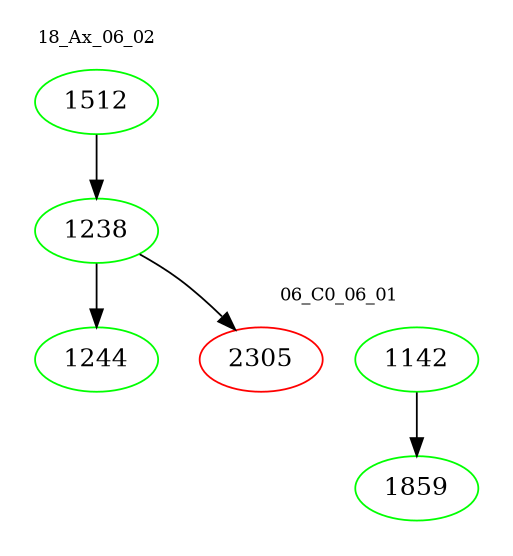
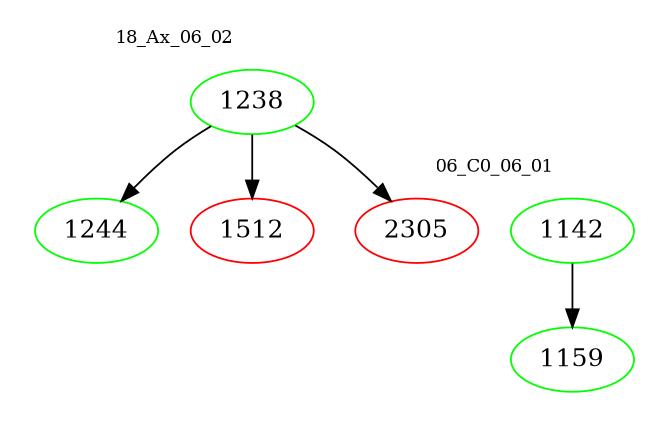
(97, 102) -> (252, 231)
(97, 158) -> (252, 158)
(417, 488) -> (572, 360)
